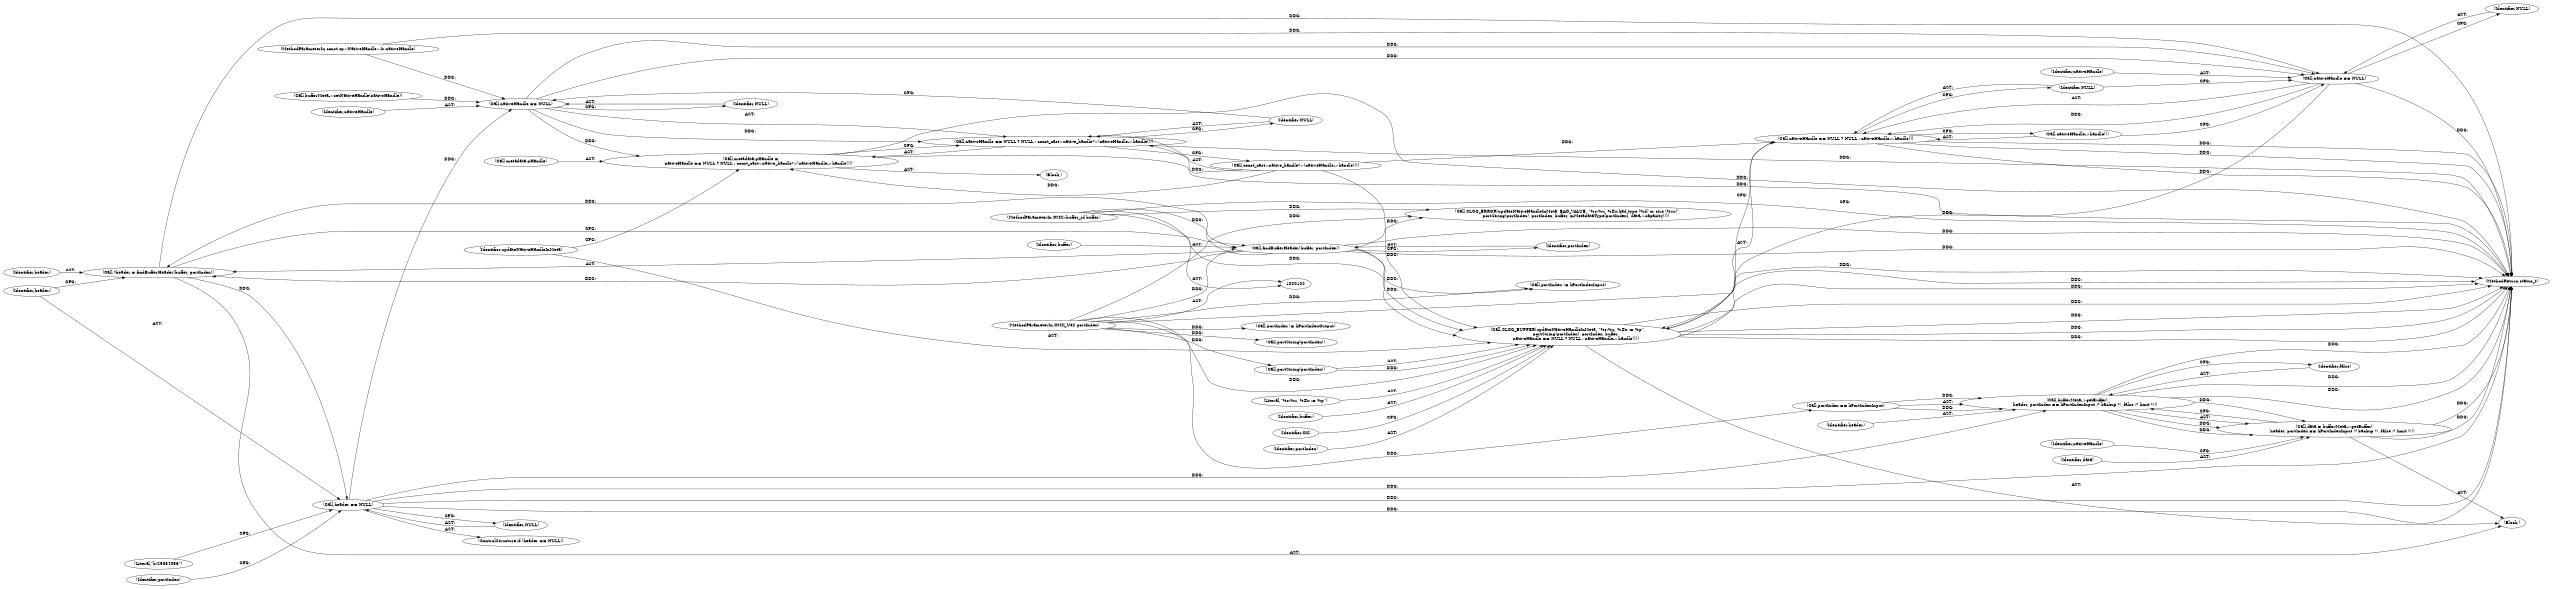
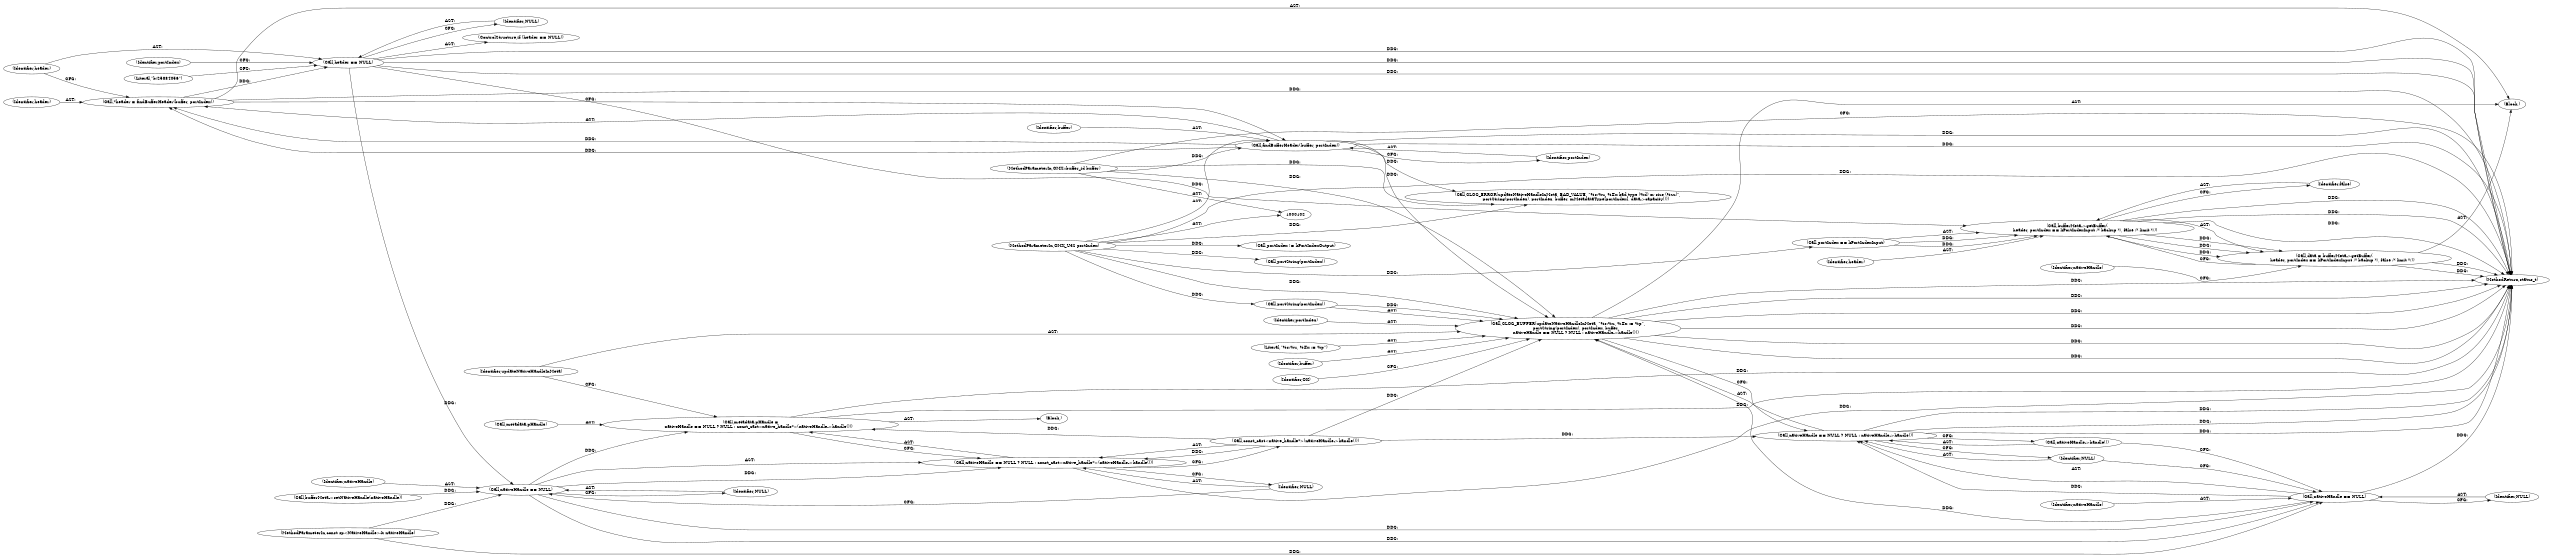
(1568, 285) -> none
(1198, 289) -> (1198, 201)
(2077, 460) -> none
